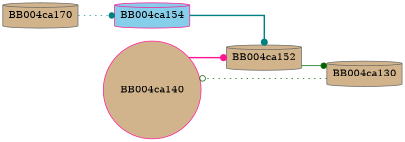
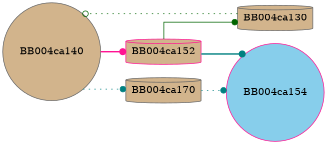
(152, 15) -> (275, 92)
(239, 15) -> (220, 54)
(264, 58) -> (163, 52)
none -> (102, 89)
(152, 90) -> (52, 52)
